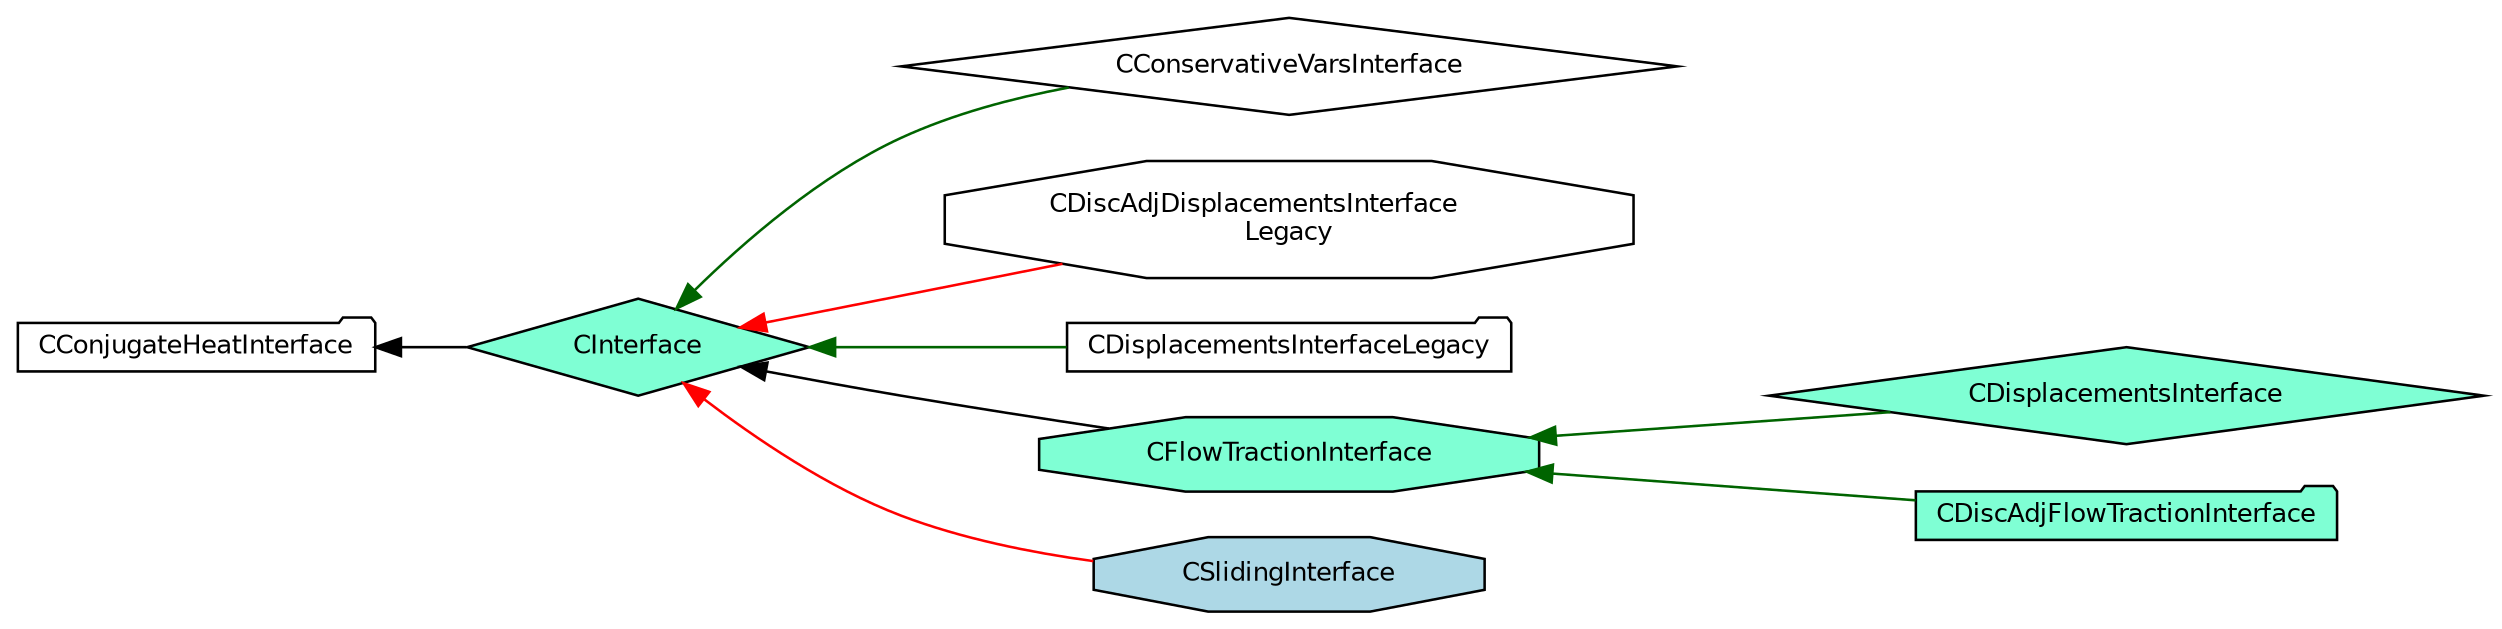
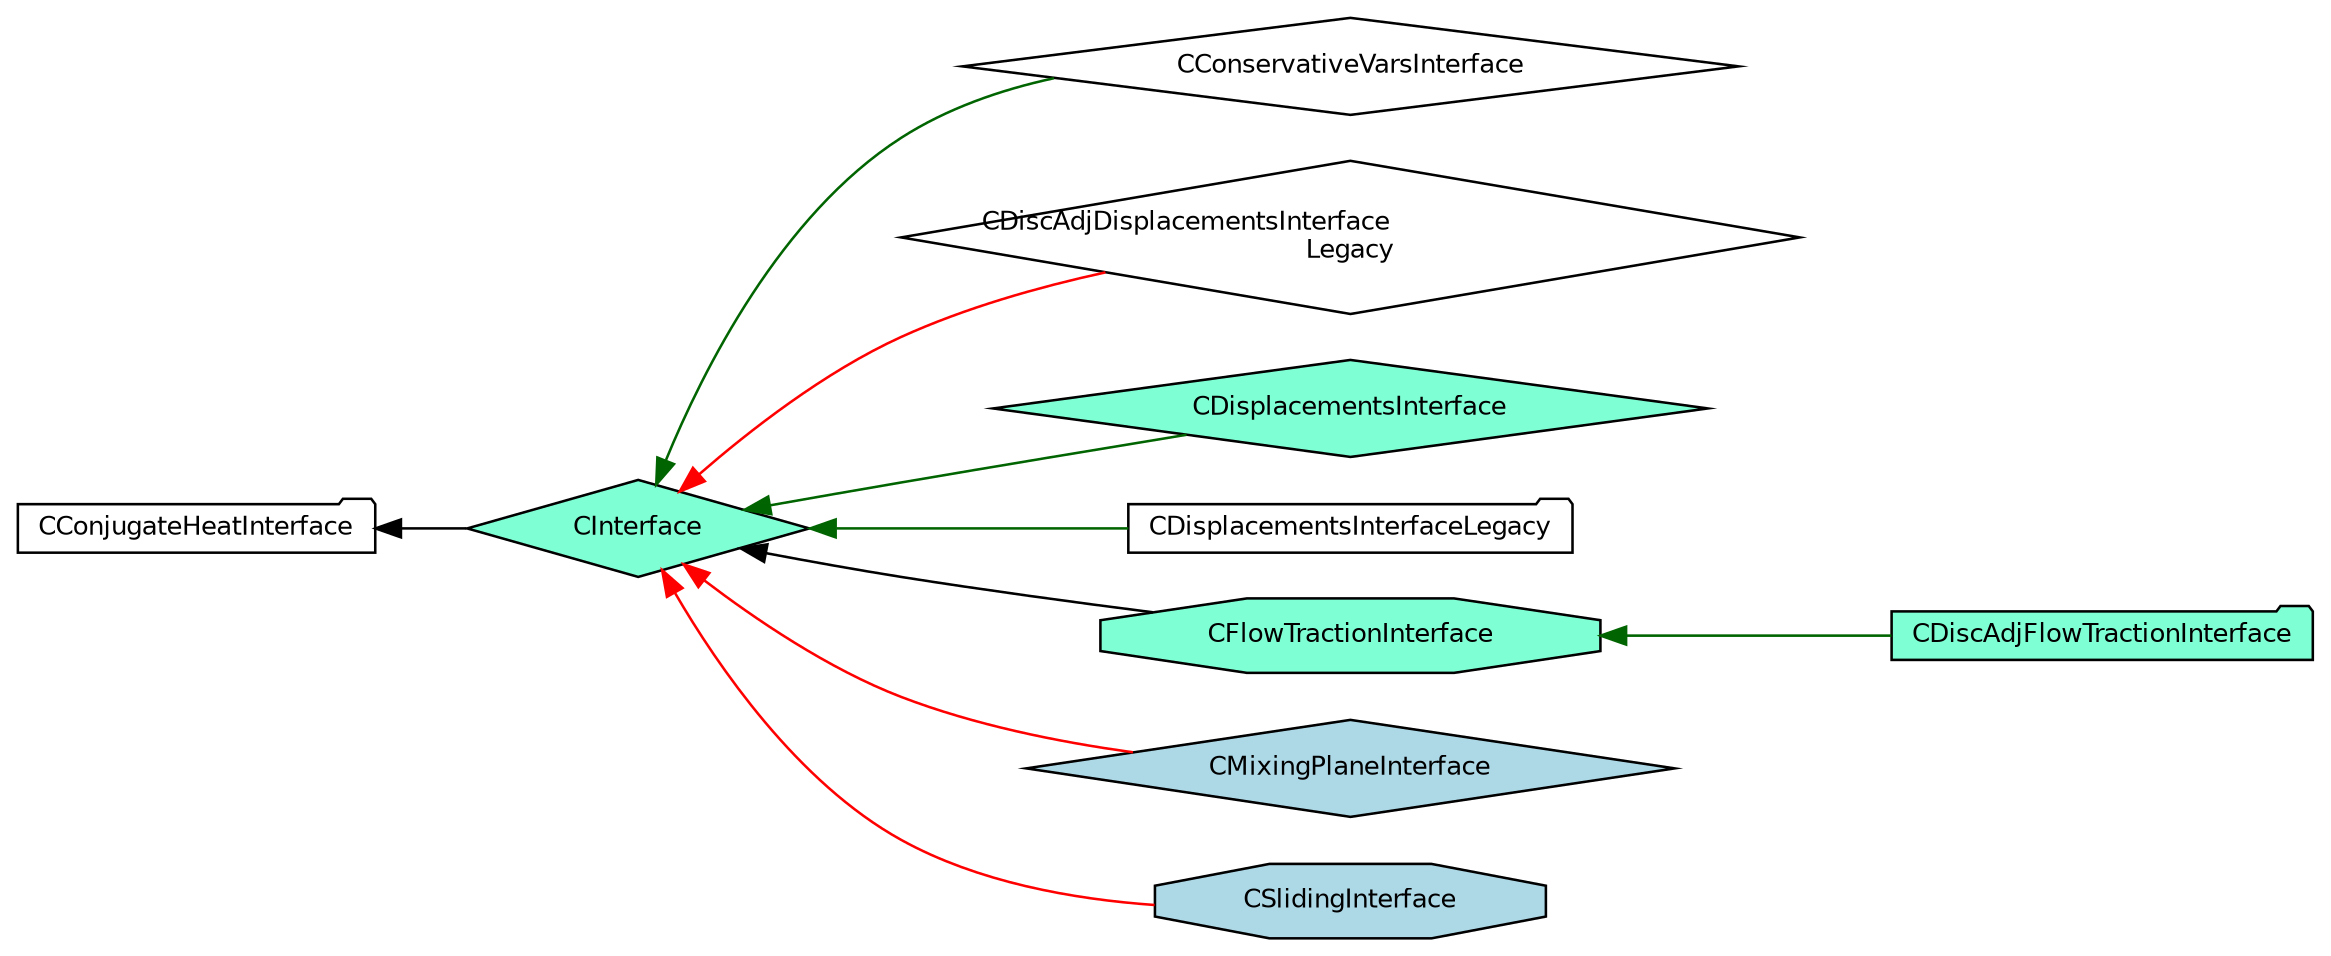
(1289, 220) -> (1350, 237)
(1723, 424) -> (978, 469)
none -> (1350, 768)
